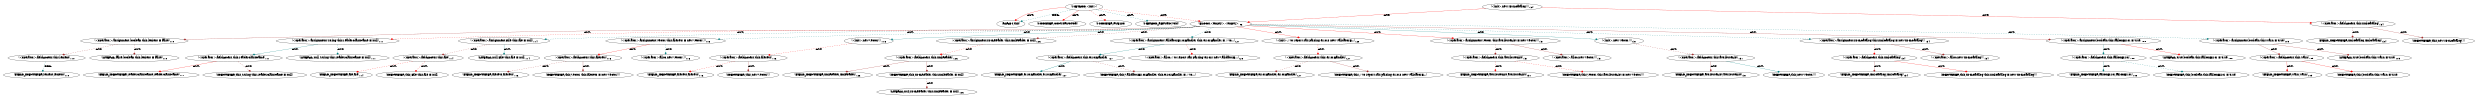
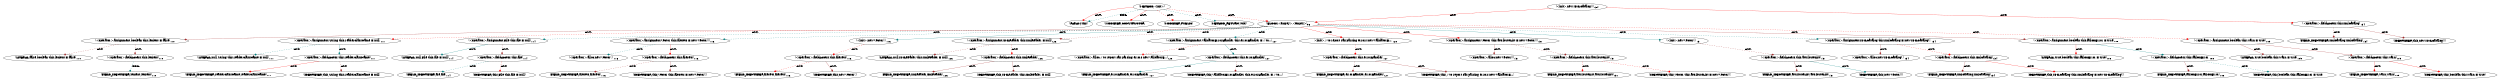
(1729, 29) -> (1753, 30)
(2103, 65) -> (2186, 65)
(386, 66) -> (466, 66)
(927, 82) -> (965, 49)
